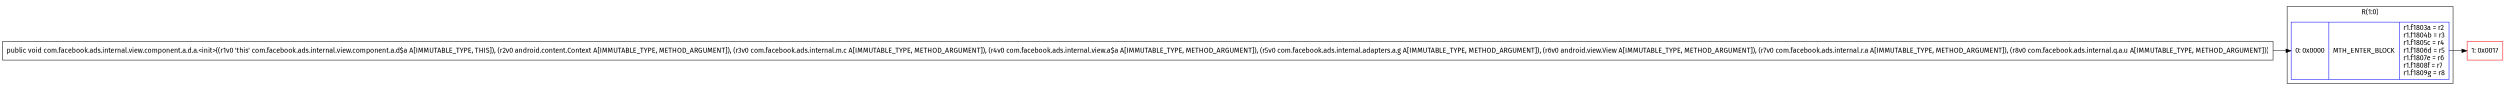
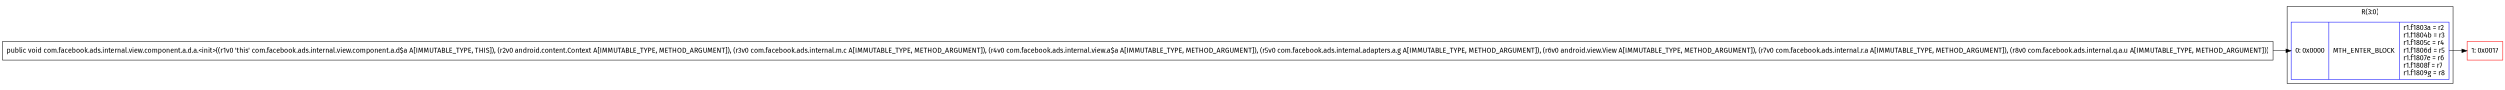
(2370, 12) -> (2370, 12)
